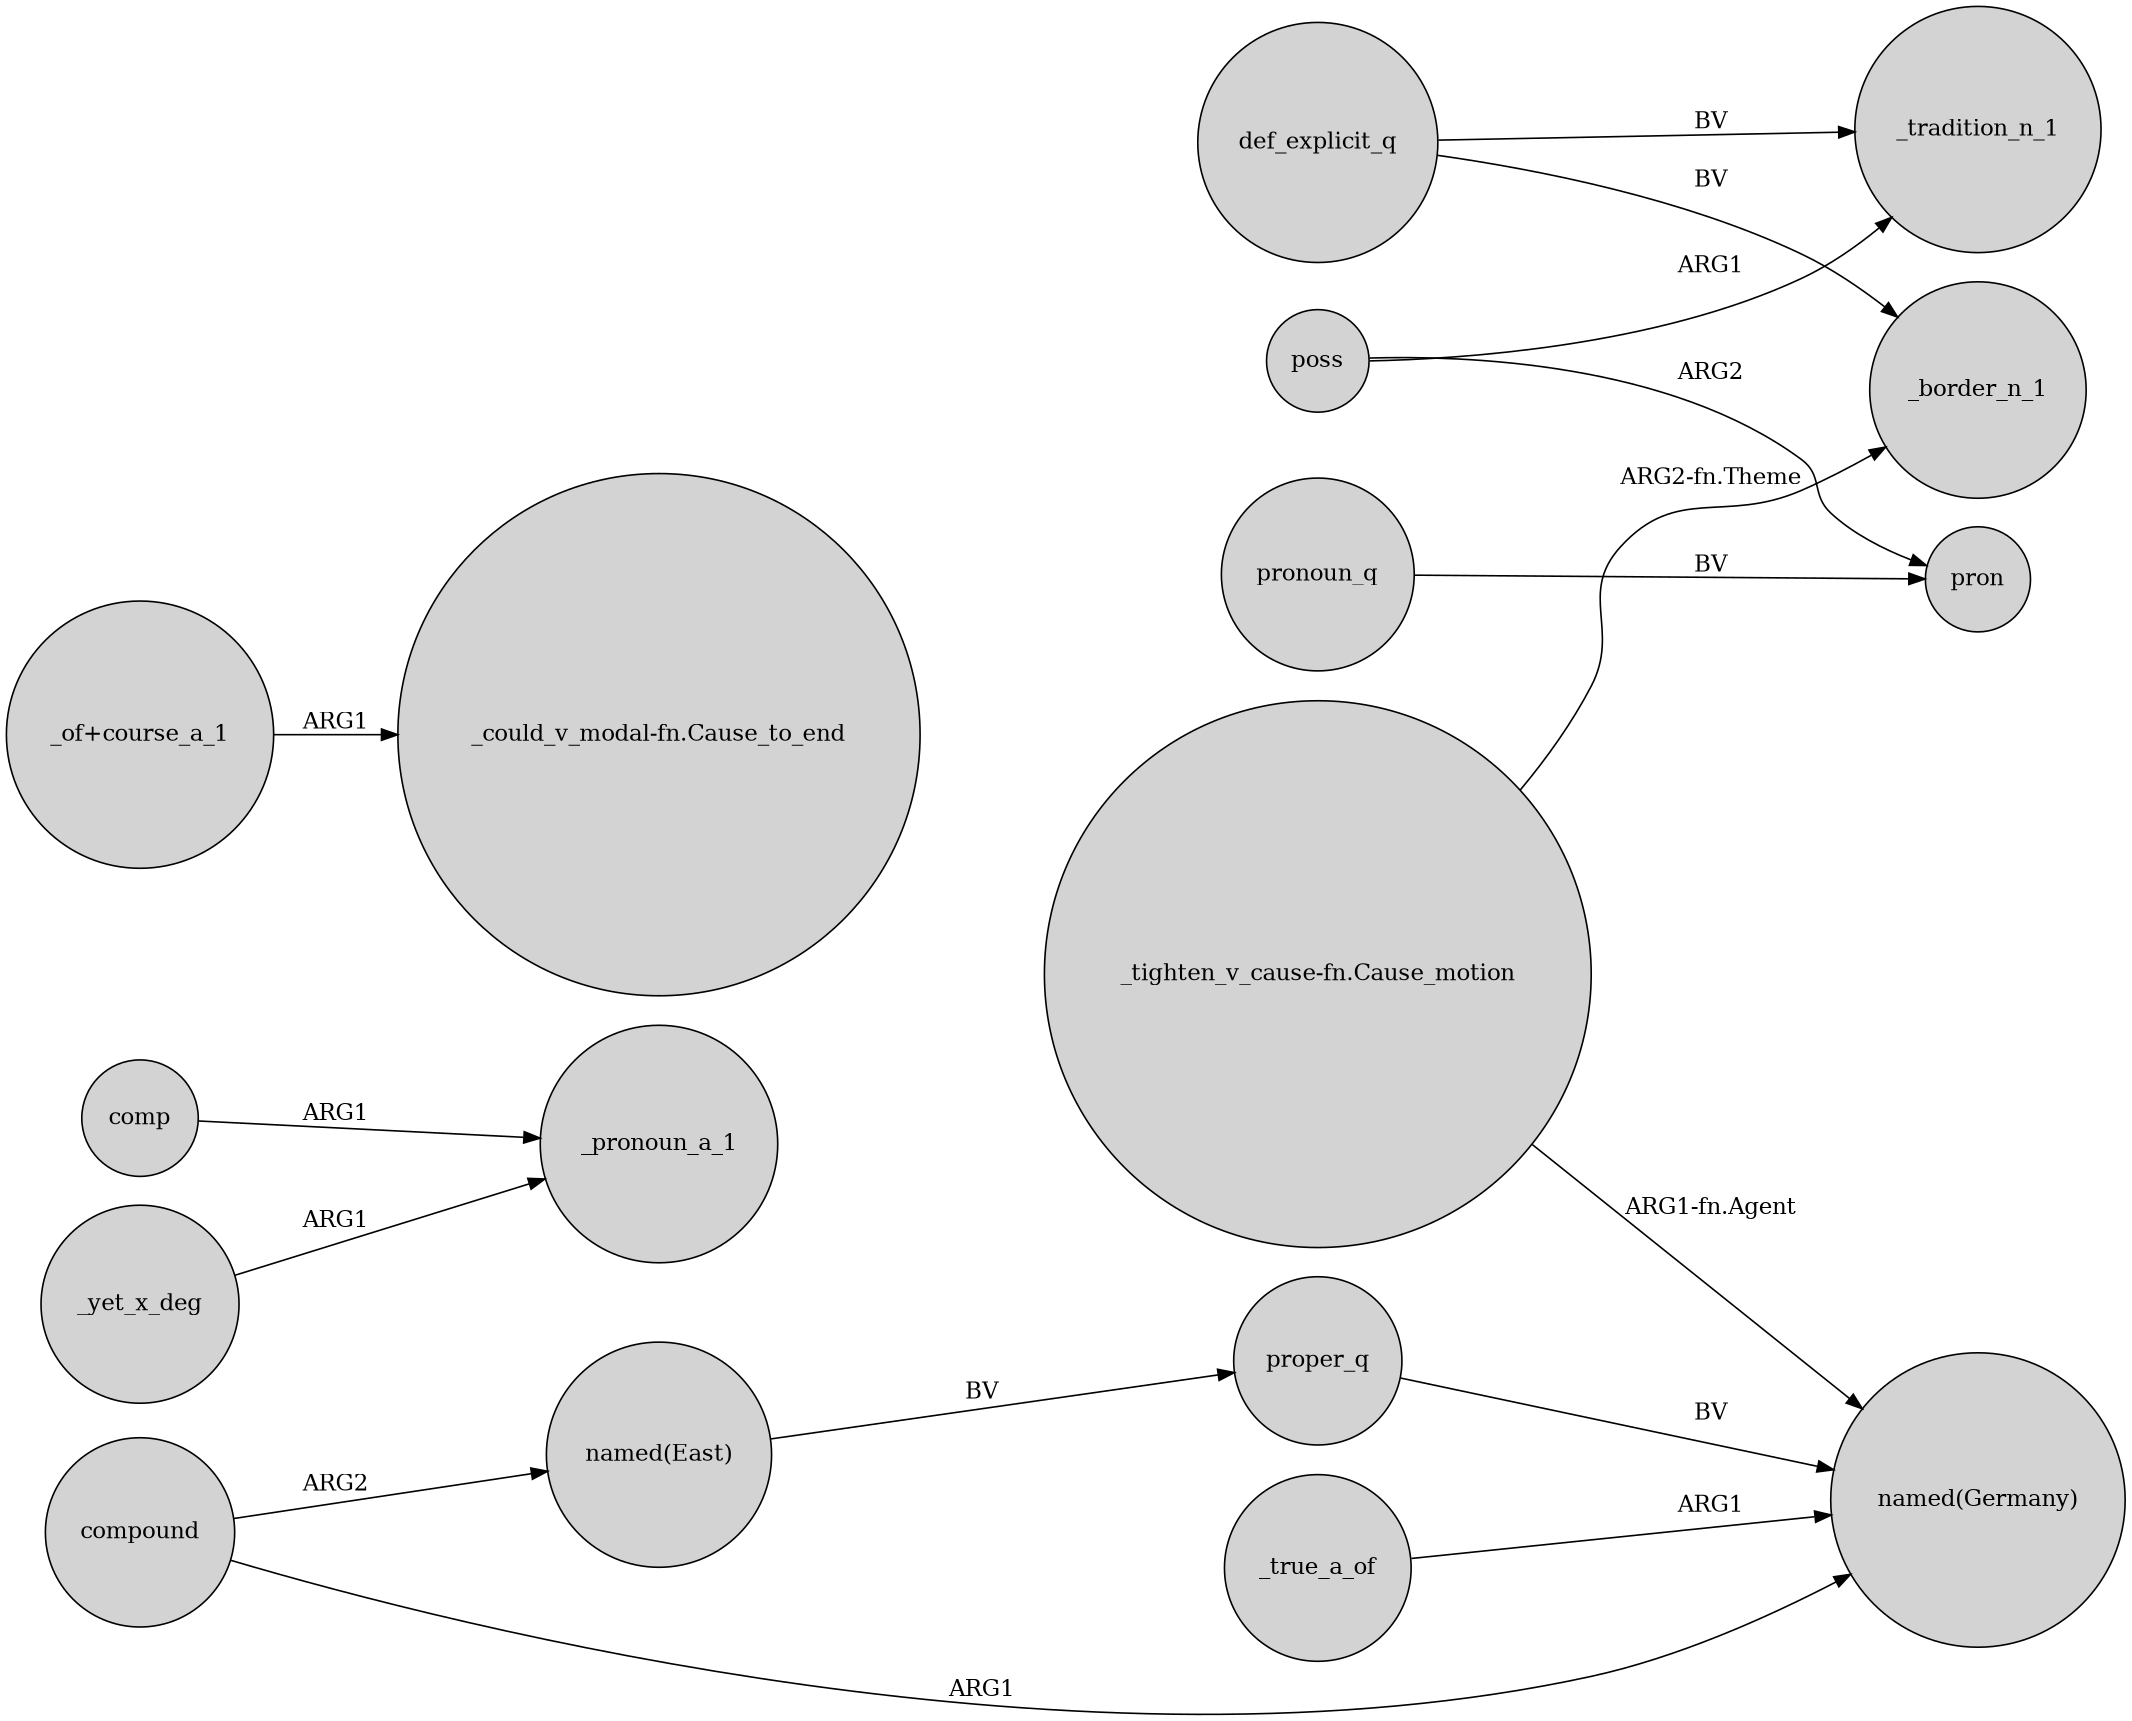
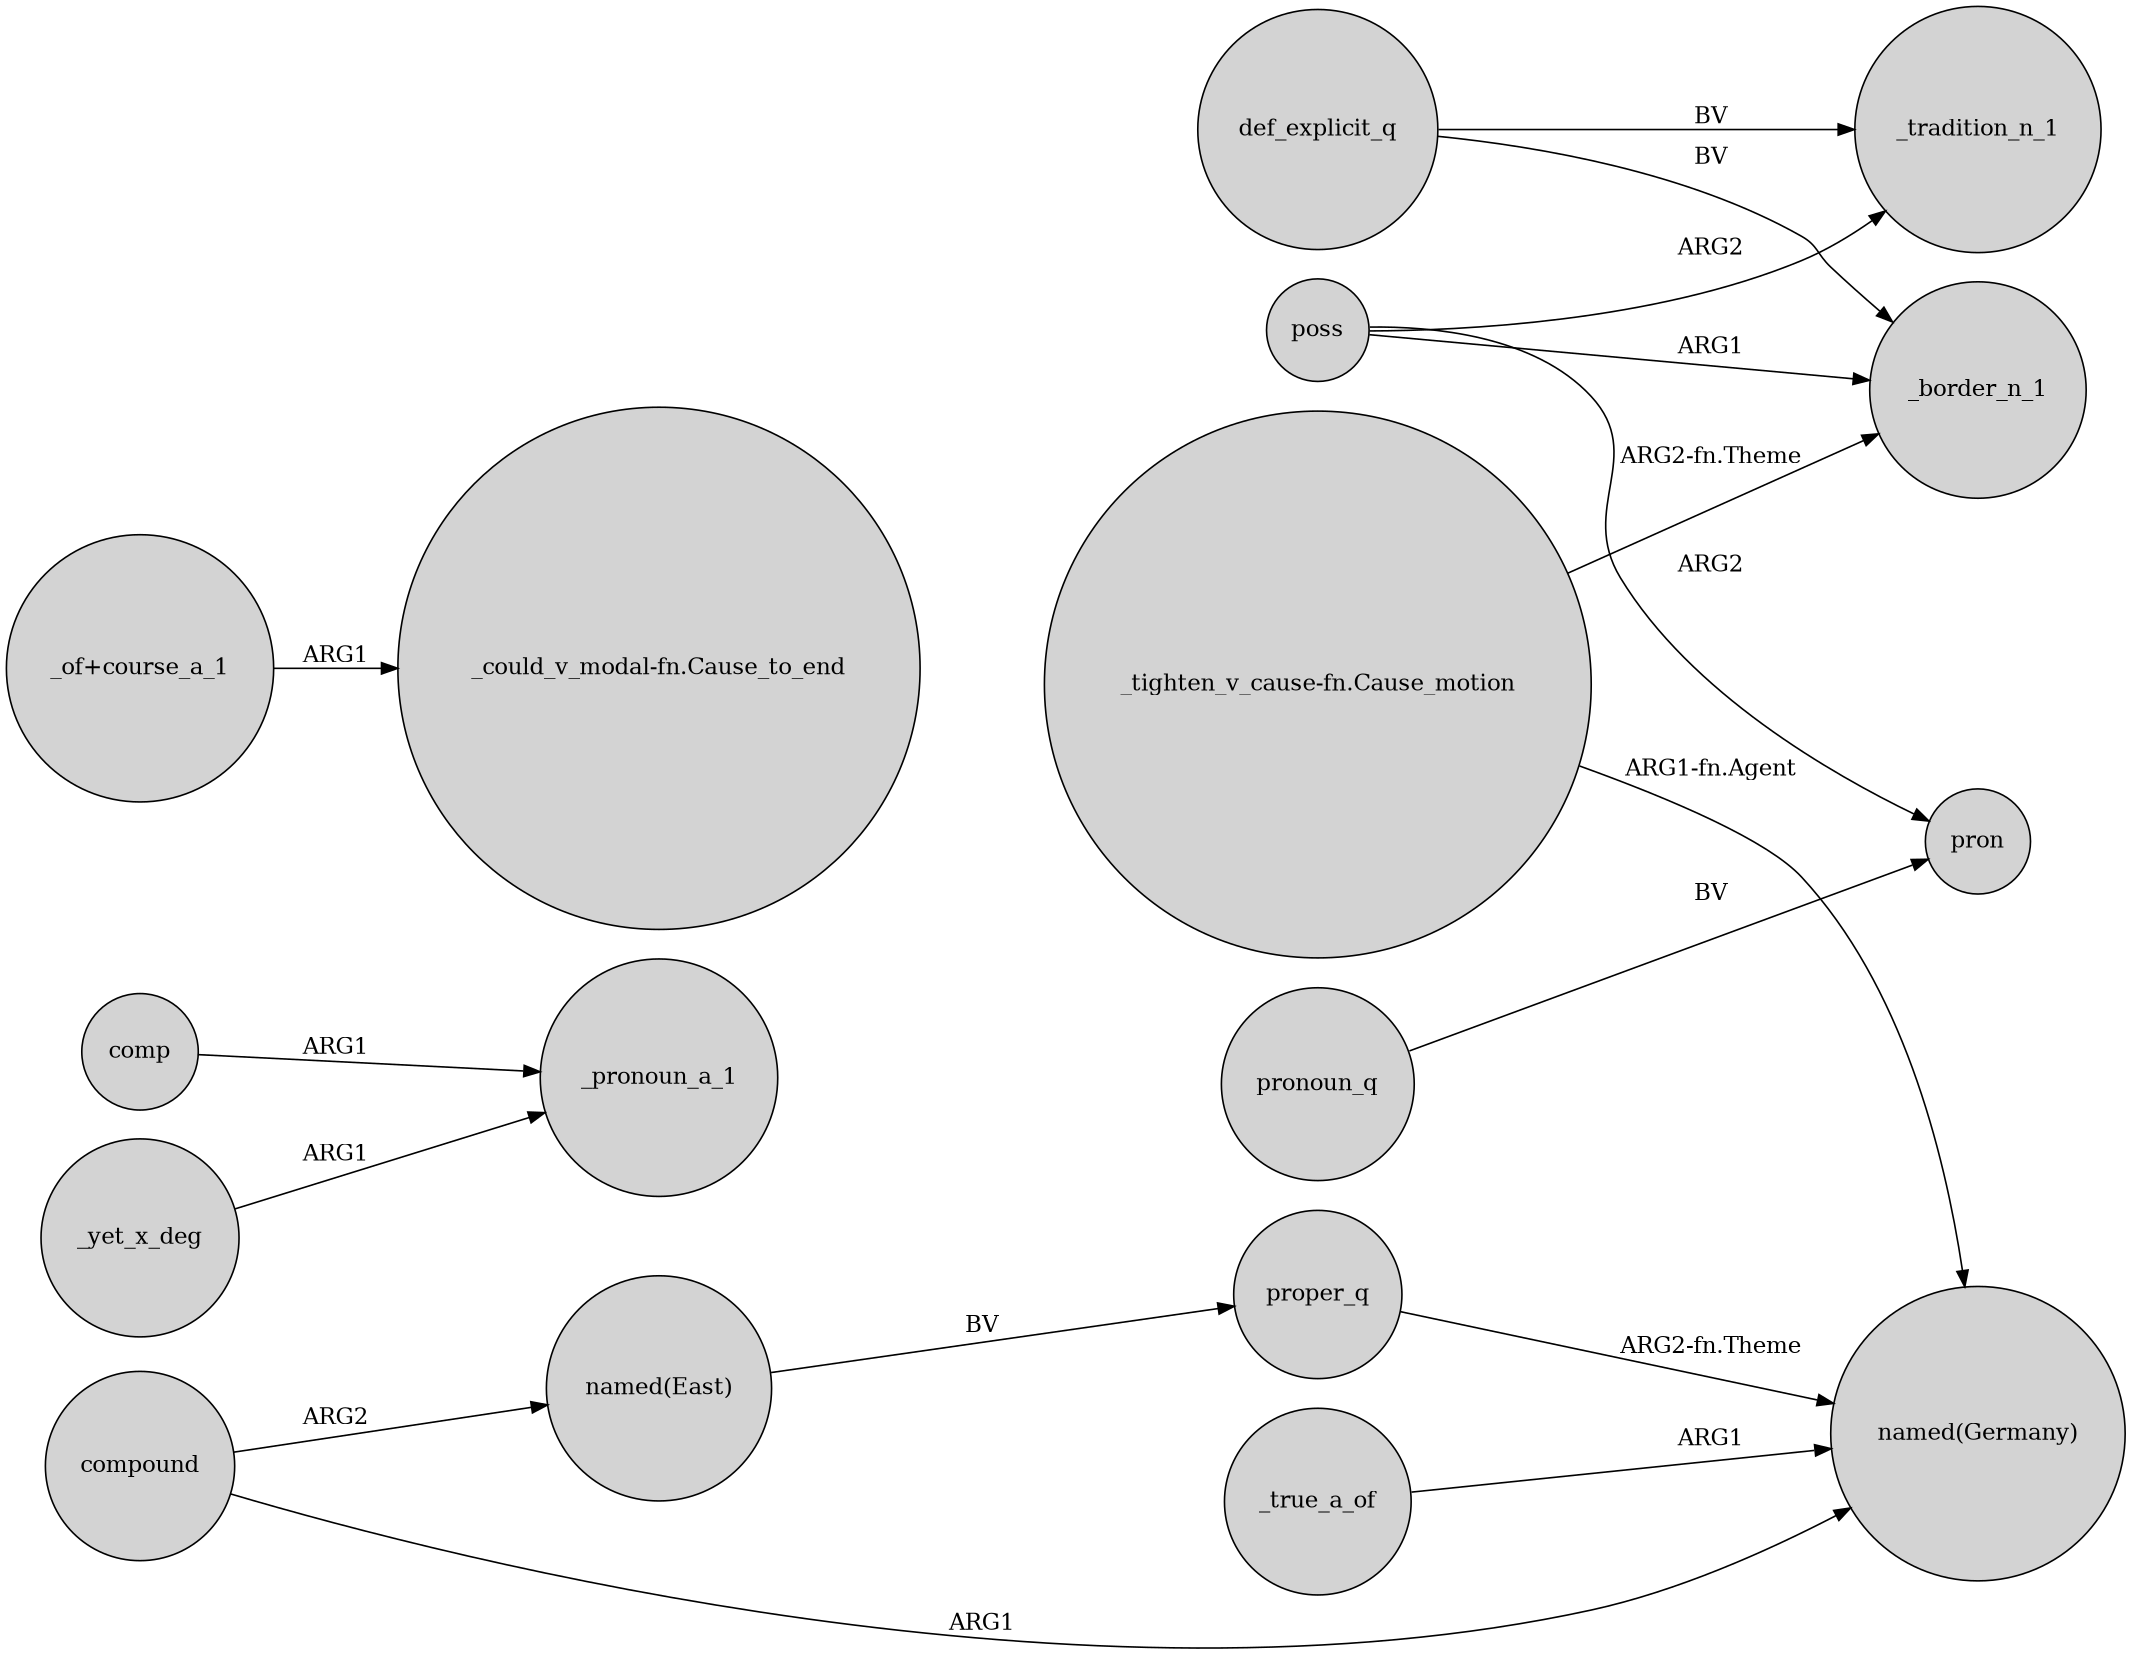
(1711, 266) -> (1711, 248)
none -> (1611, 357)
(1711, 1413) -> (1711, 1347)
